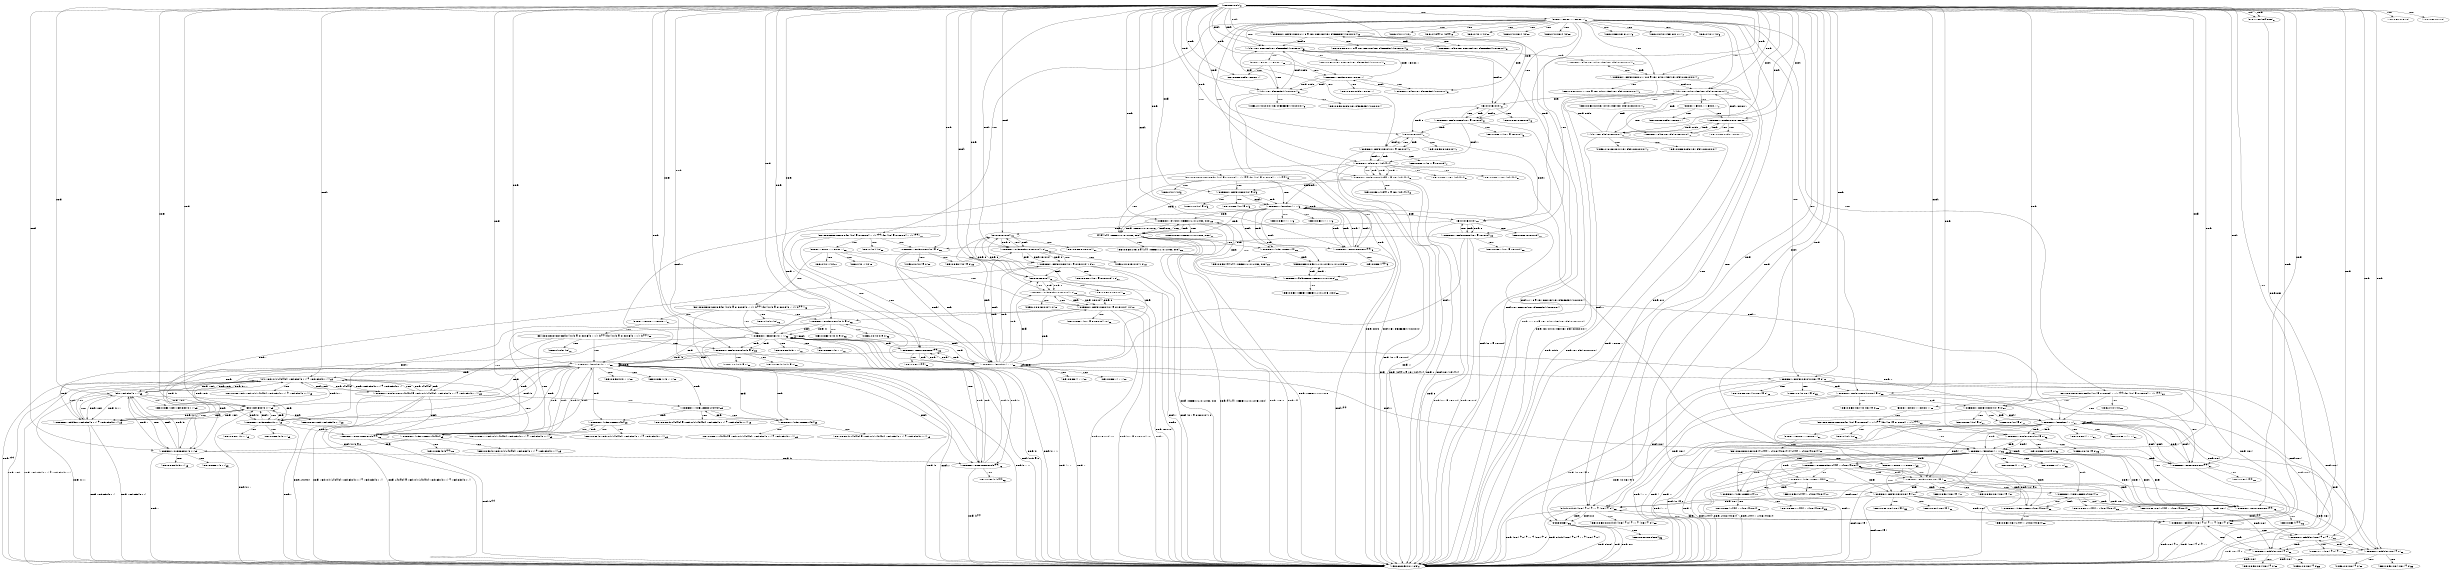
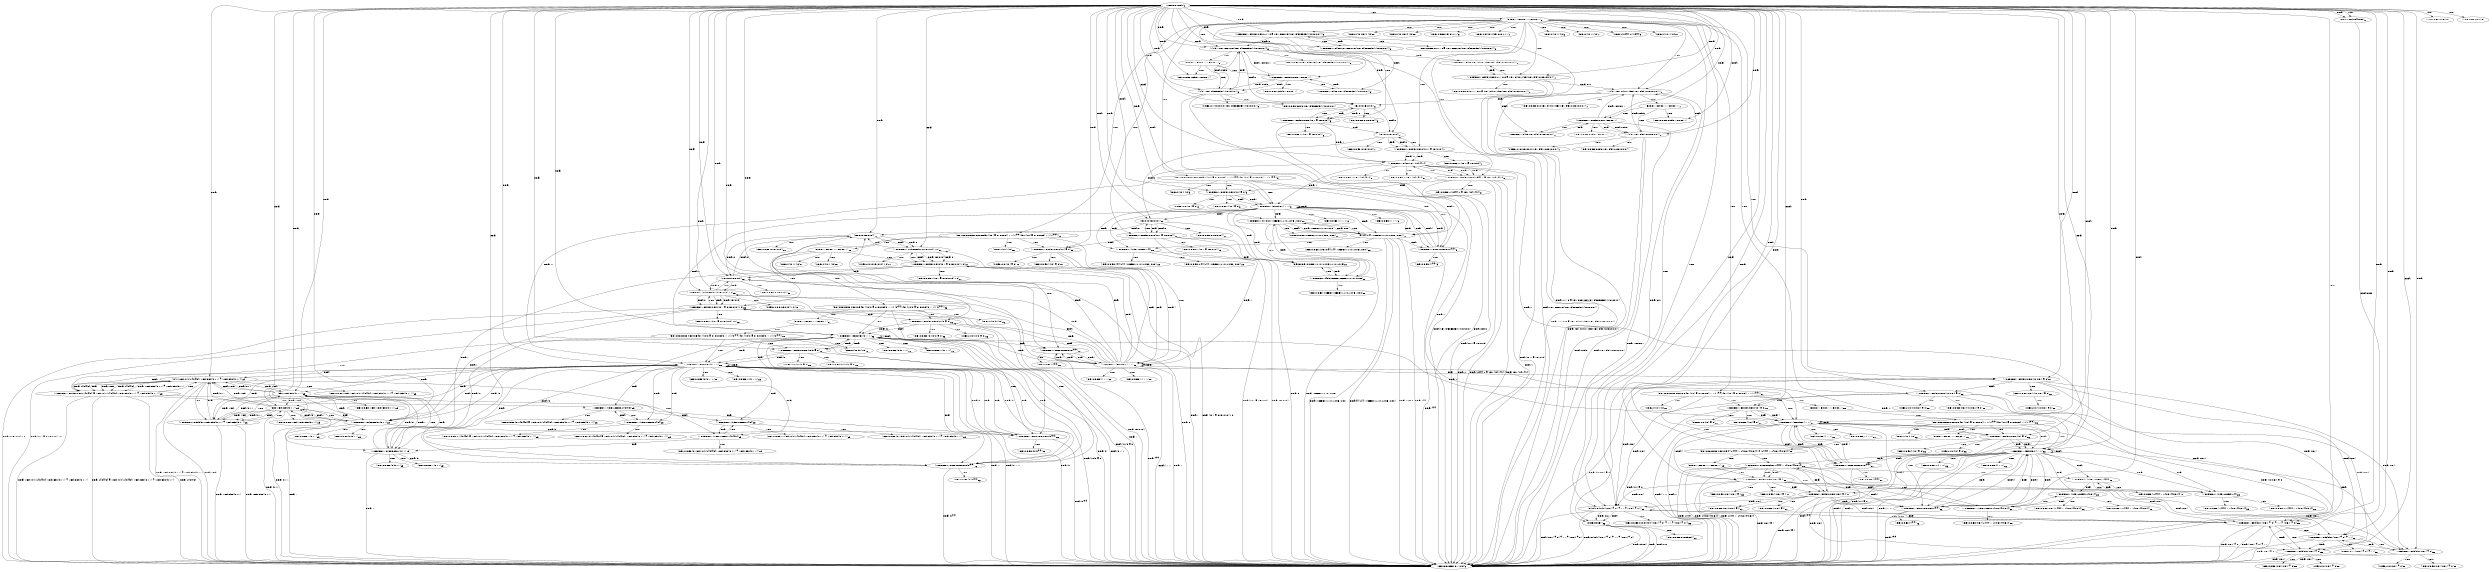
none -> (1214, 264)
(1322, 271) -> (1329, 271)
(1803, 386) -> (2036, 400)
none -> (1914, 408)
(298, 415) -> (294, 415)
none -> (1710, 565)
